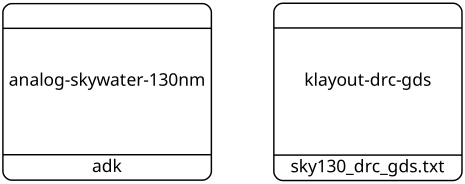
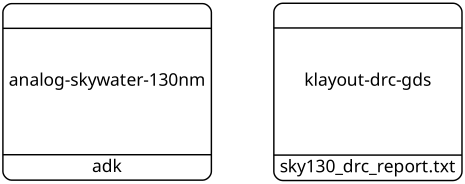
(368, 167) -> (368, 167)
